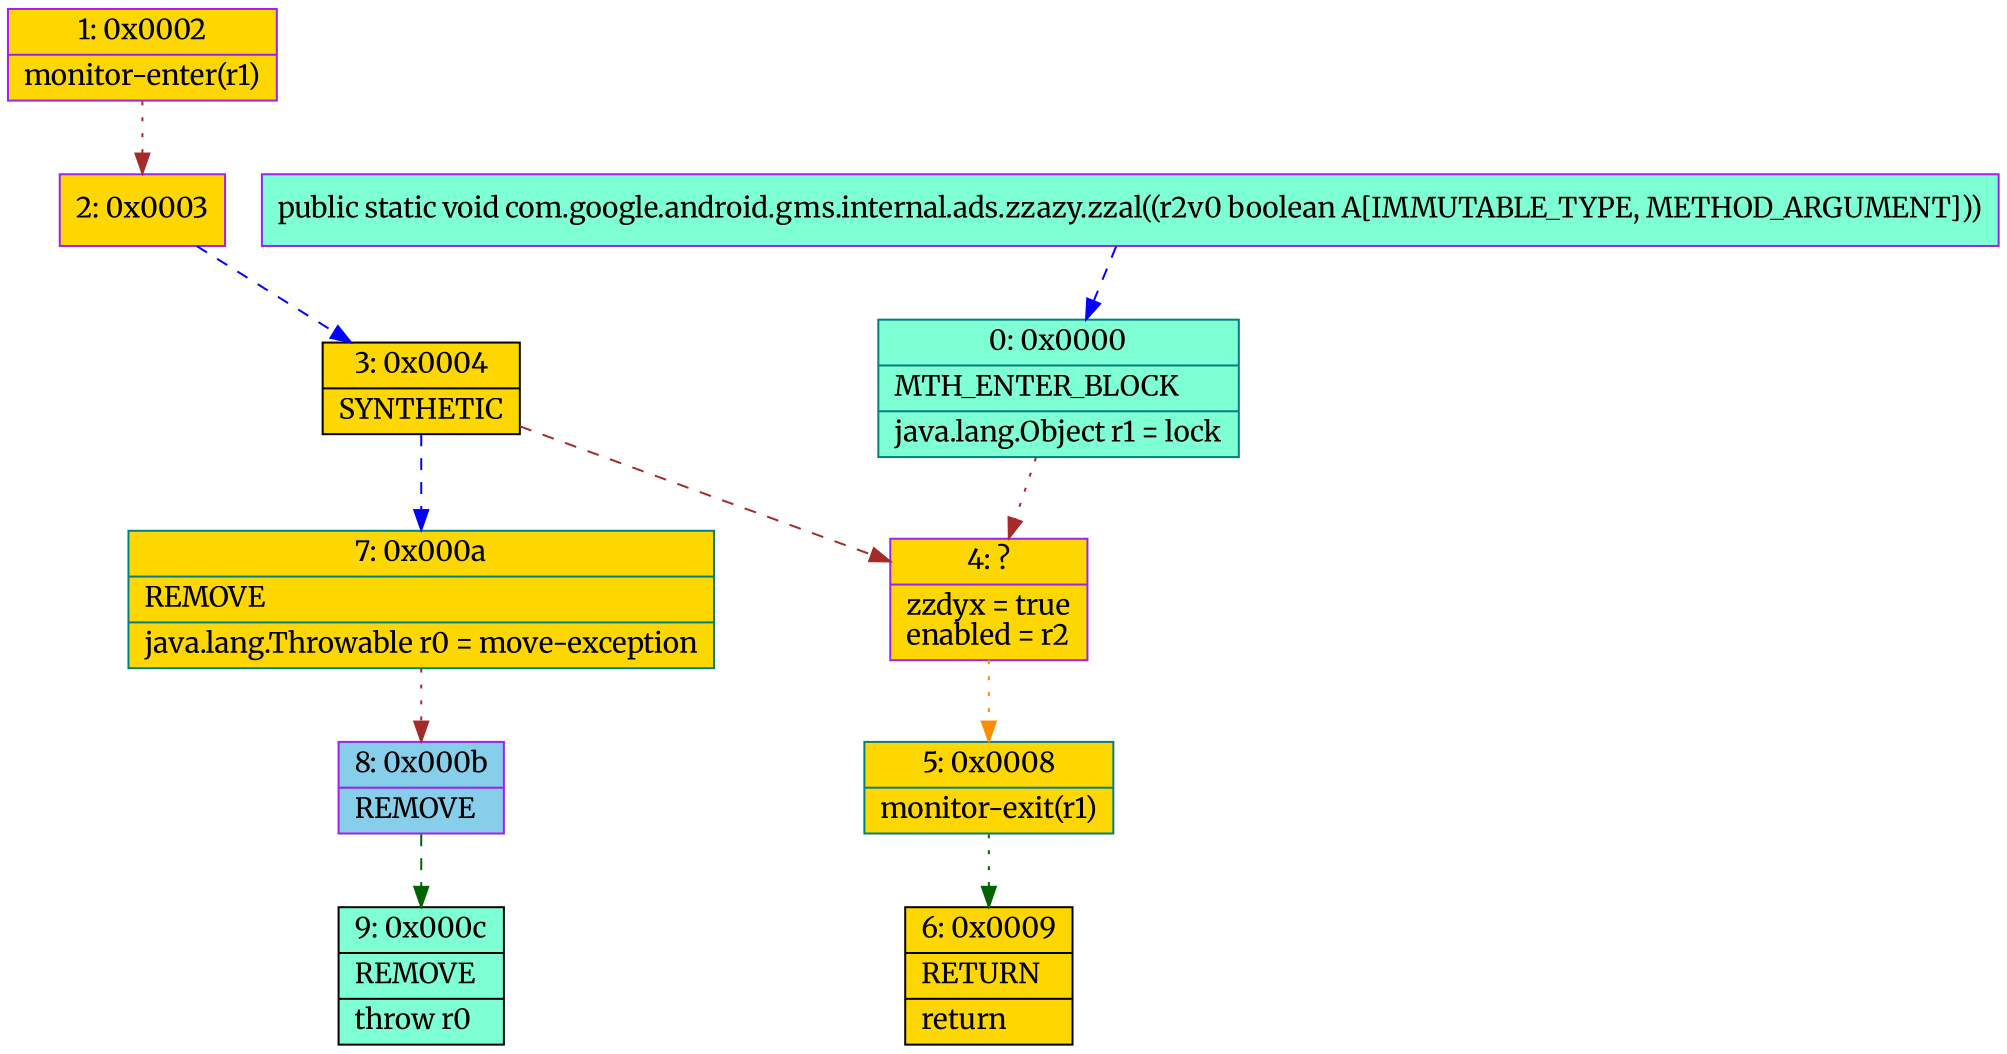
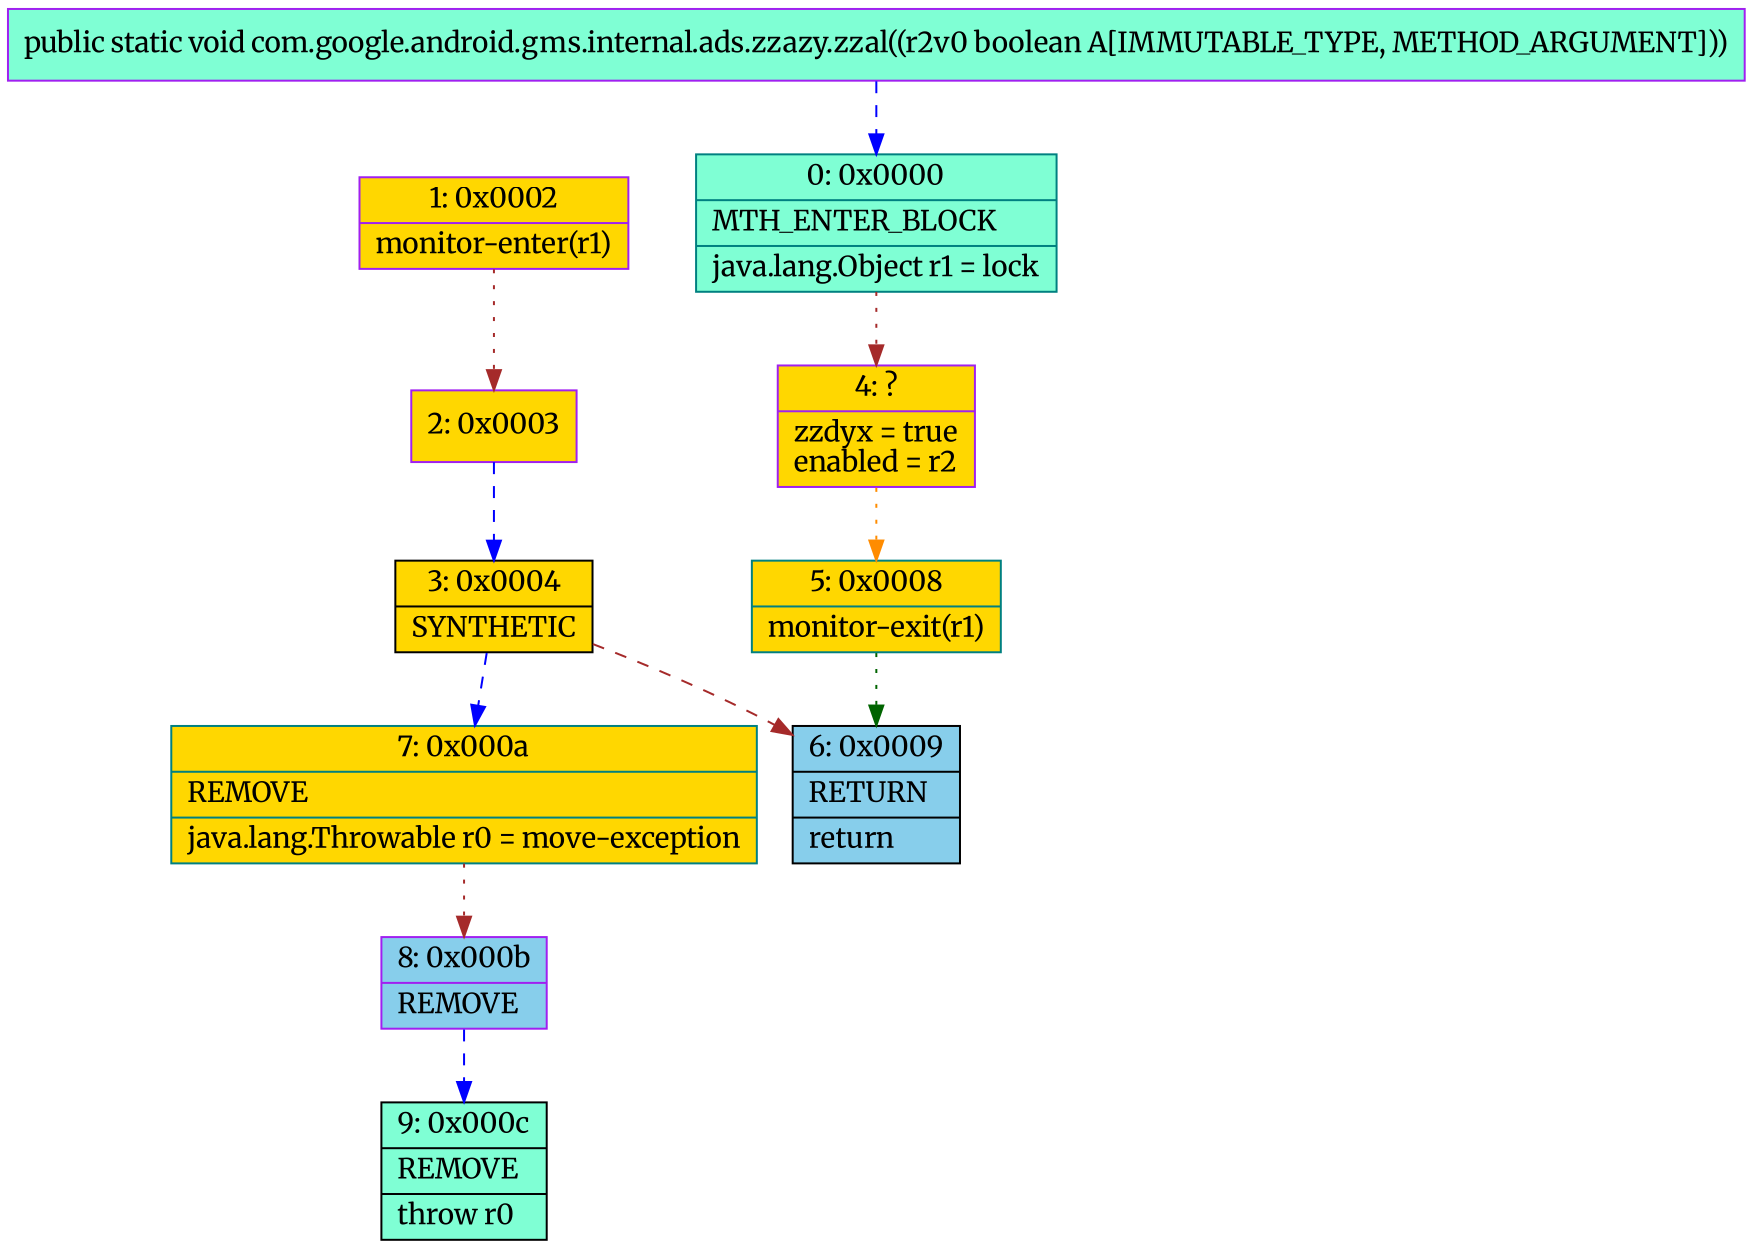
(696, 491) -> (685, 682)
(421, 860) -> (464, 1056)
(989, 976) -> (876, 795)
